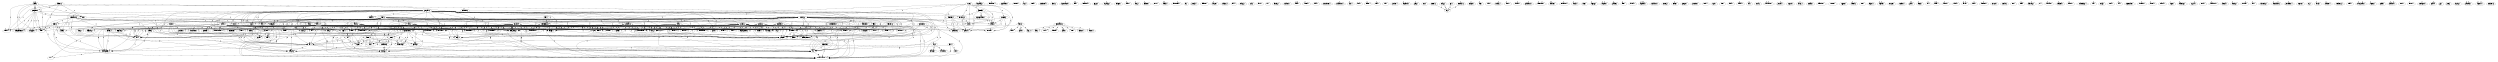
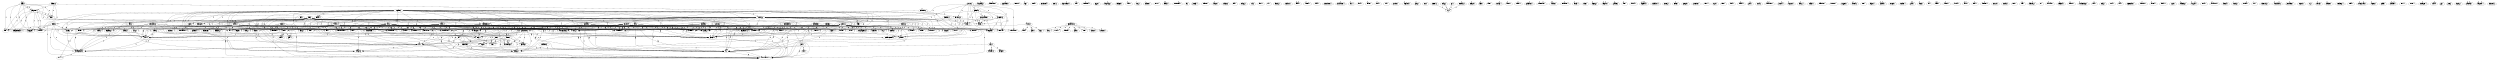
(63, 20) -> none
